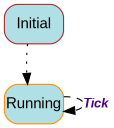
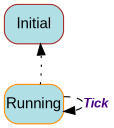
(27, 59) -> (41, 70)
